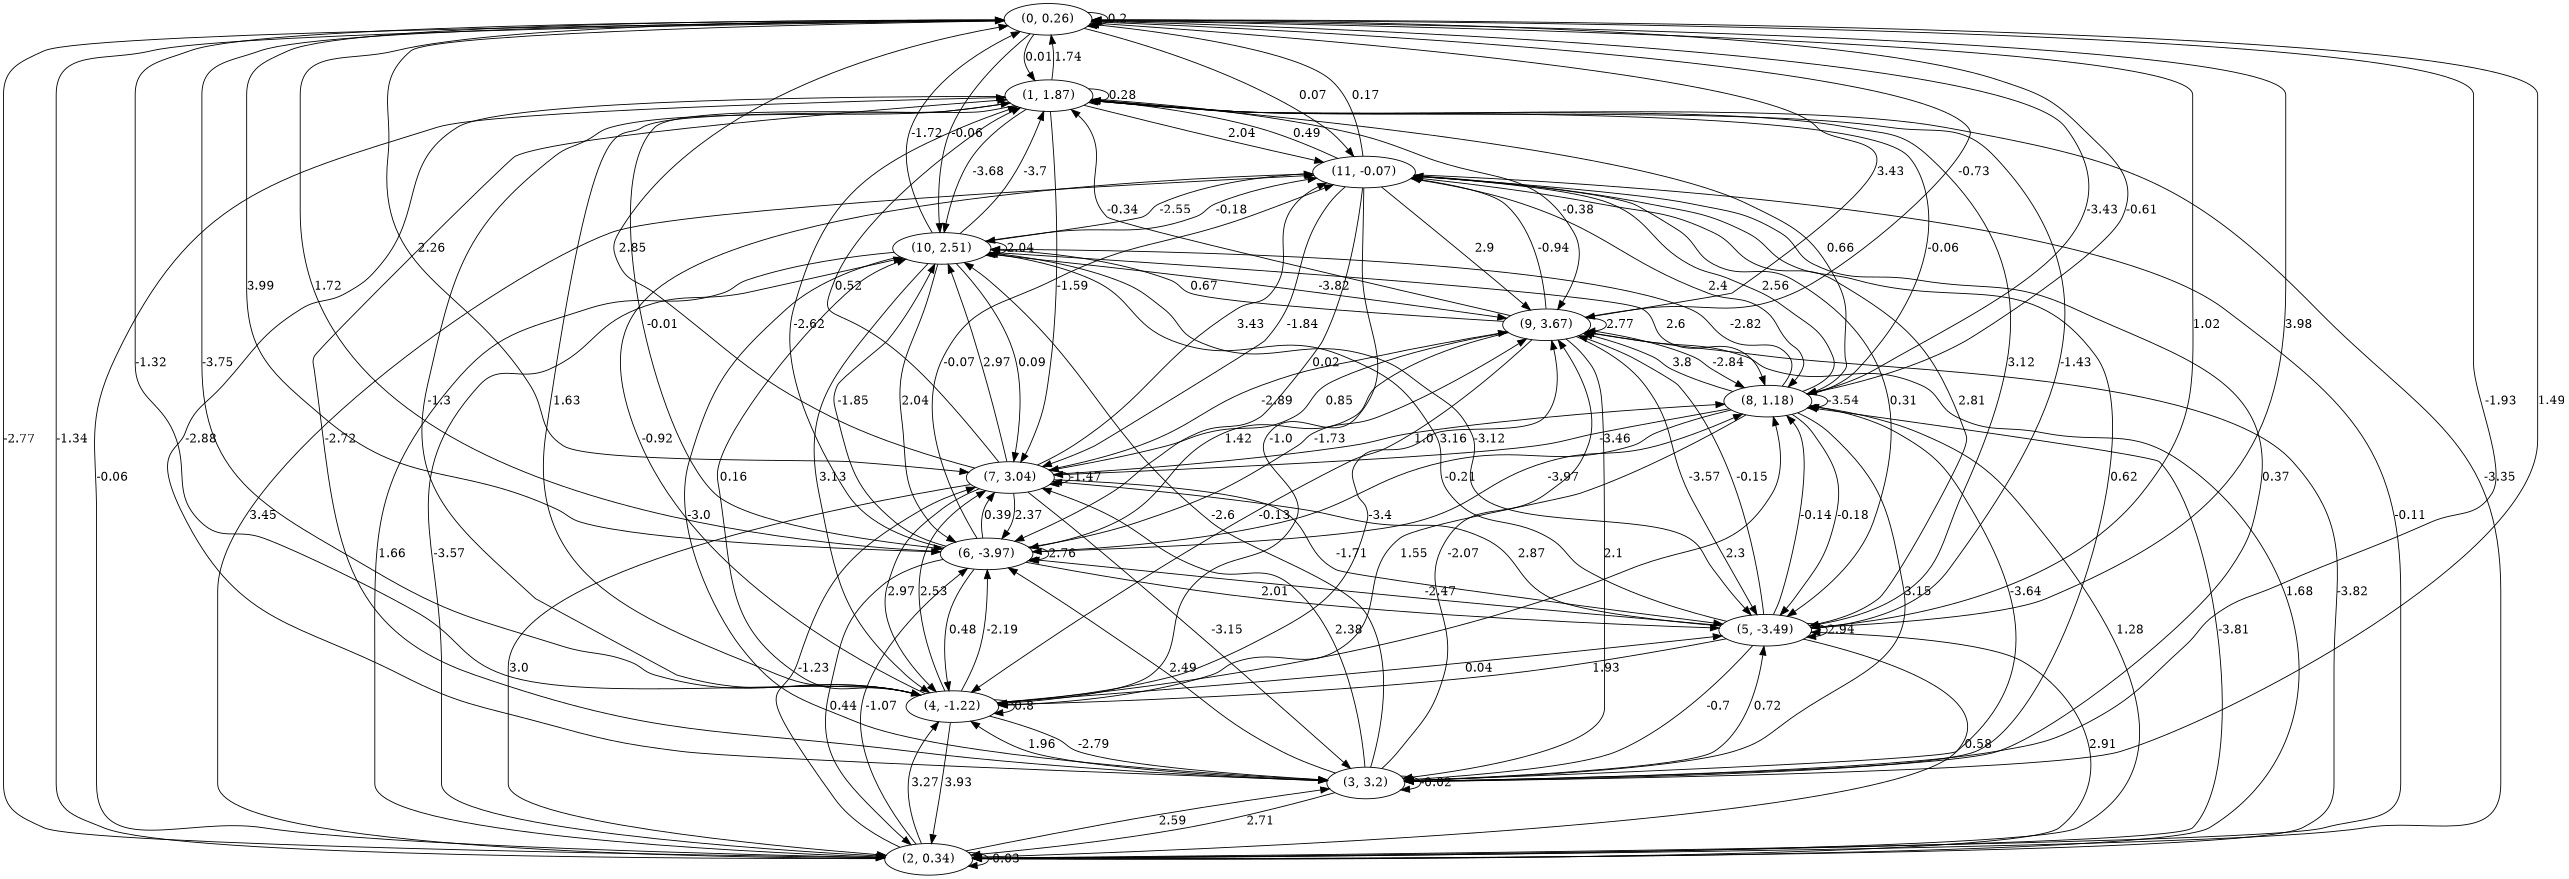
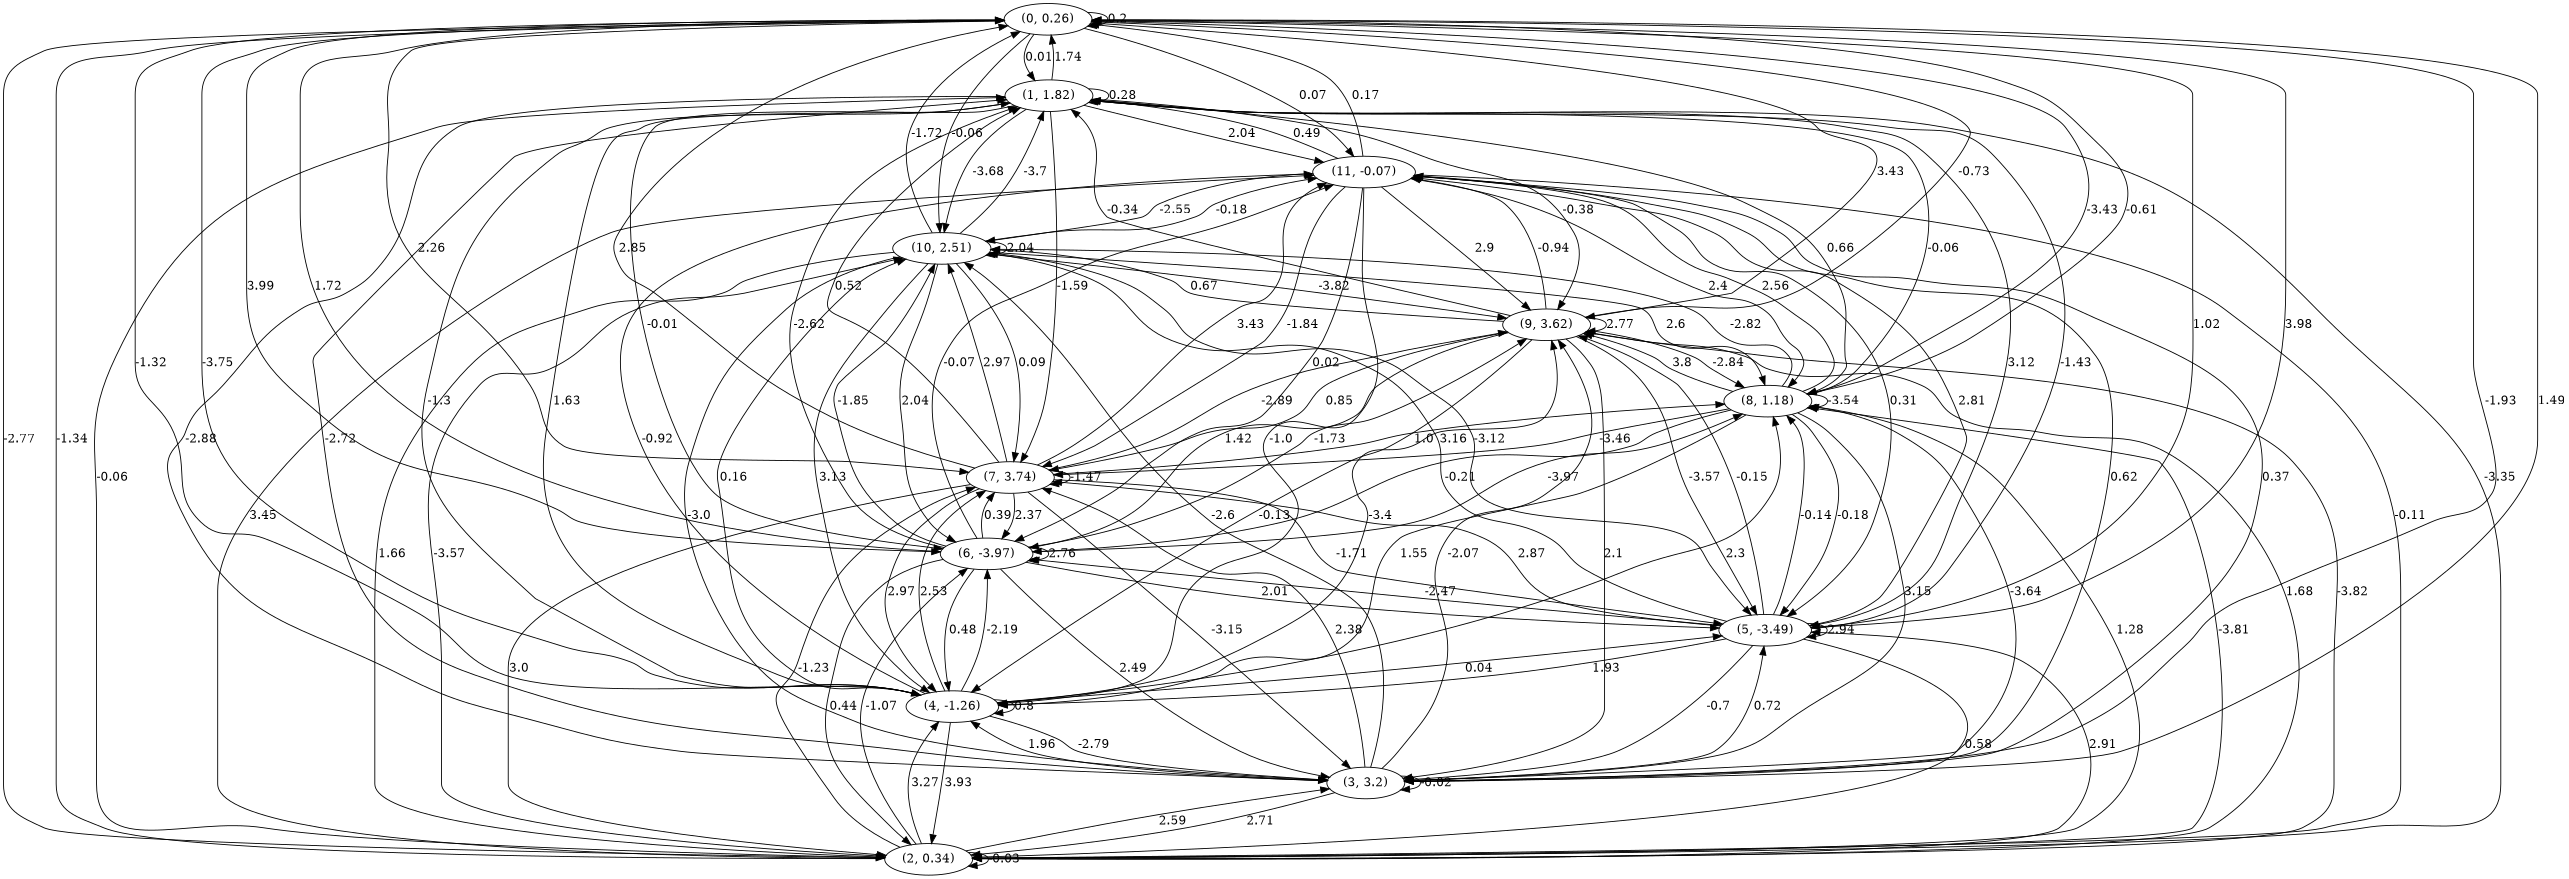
(1049, 96) -> (1049, 96)
(1547, 325) -> (1547, 325)
(1010, 478) -> (1010, 478)
(1166, 672) -> (1163, 706)
(952, 707) -> (952, 707)
